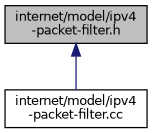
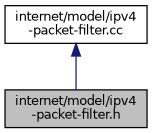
(76, 73) -> (76, 73)
